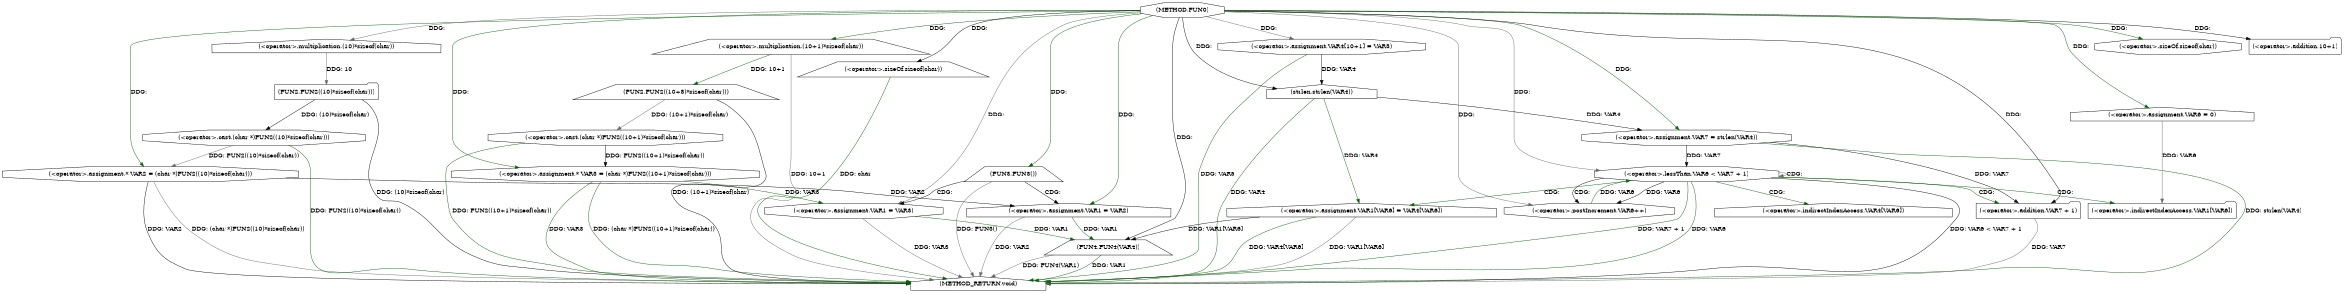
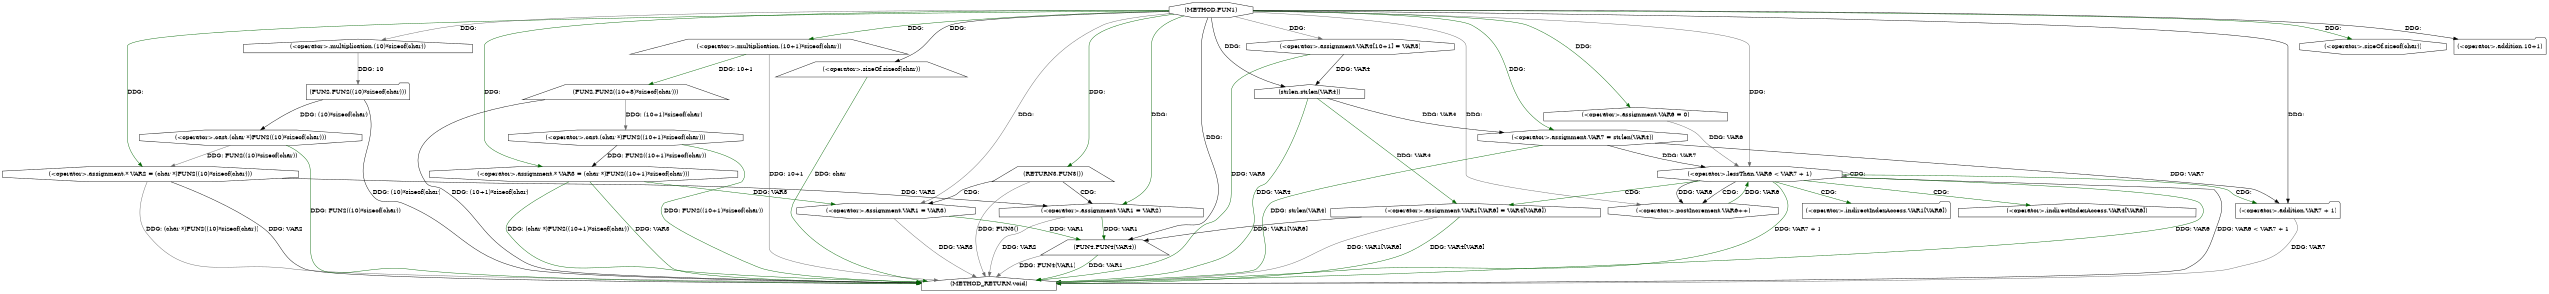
(1182, 10) -> (1211, 10)
(2162, 160) -> (1703, 140)
(1014, 174) -> (1053, 174)
